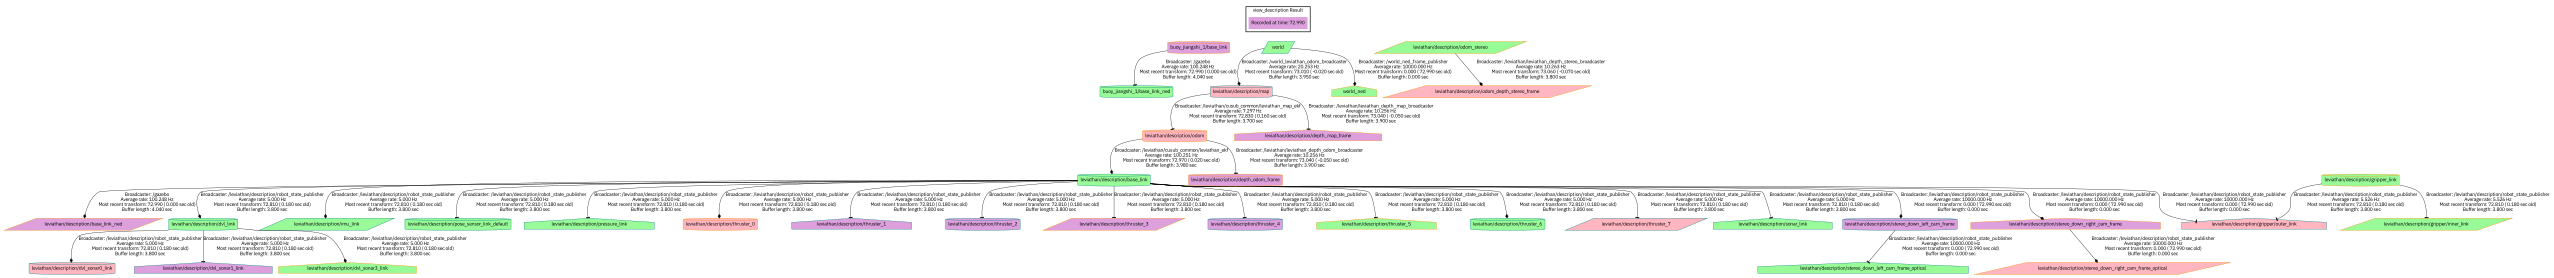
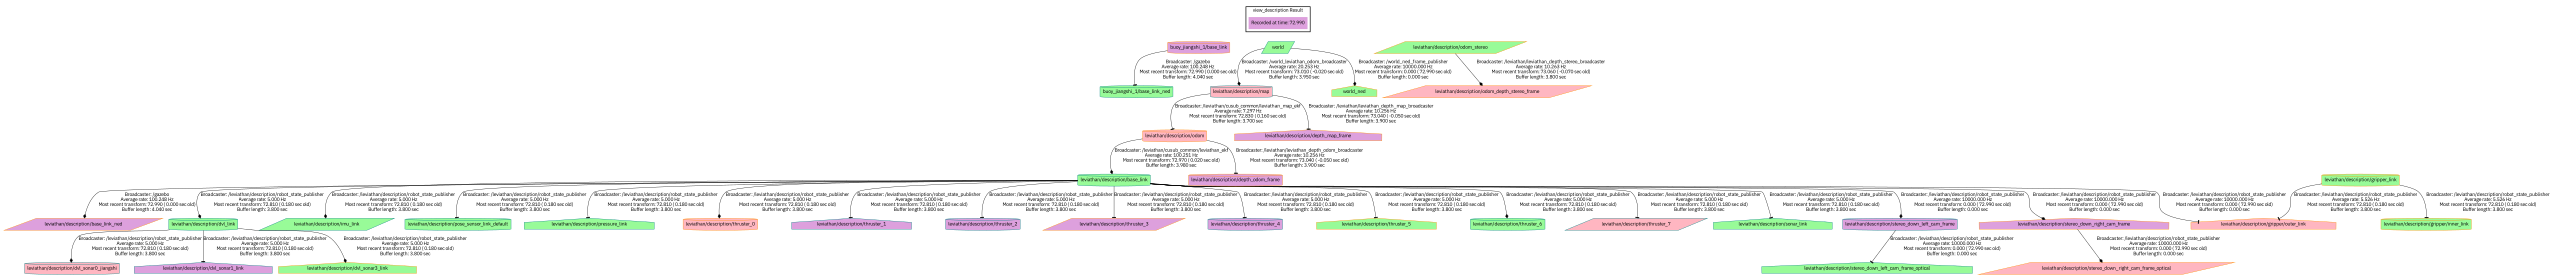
(2254, 224) -> (2263, 224)
(2426, 224) -> (2426, 224)
(72, 268) -> (72, 268)
